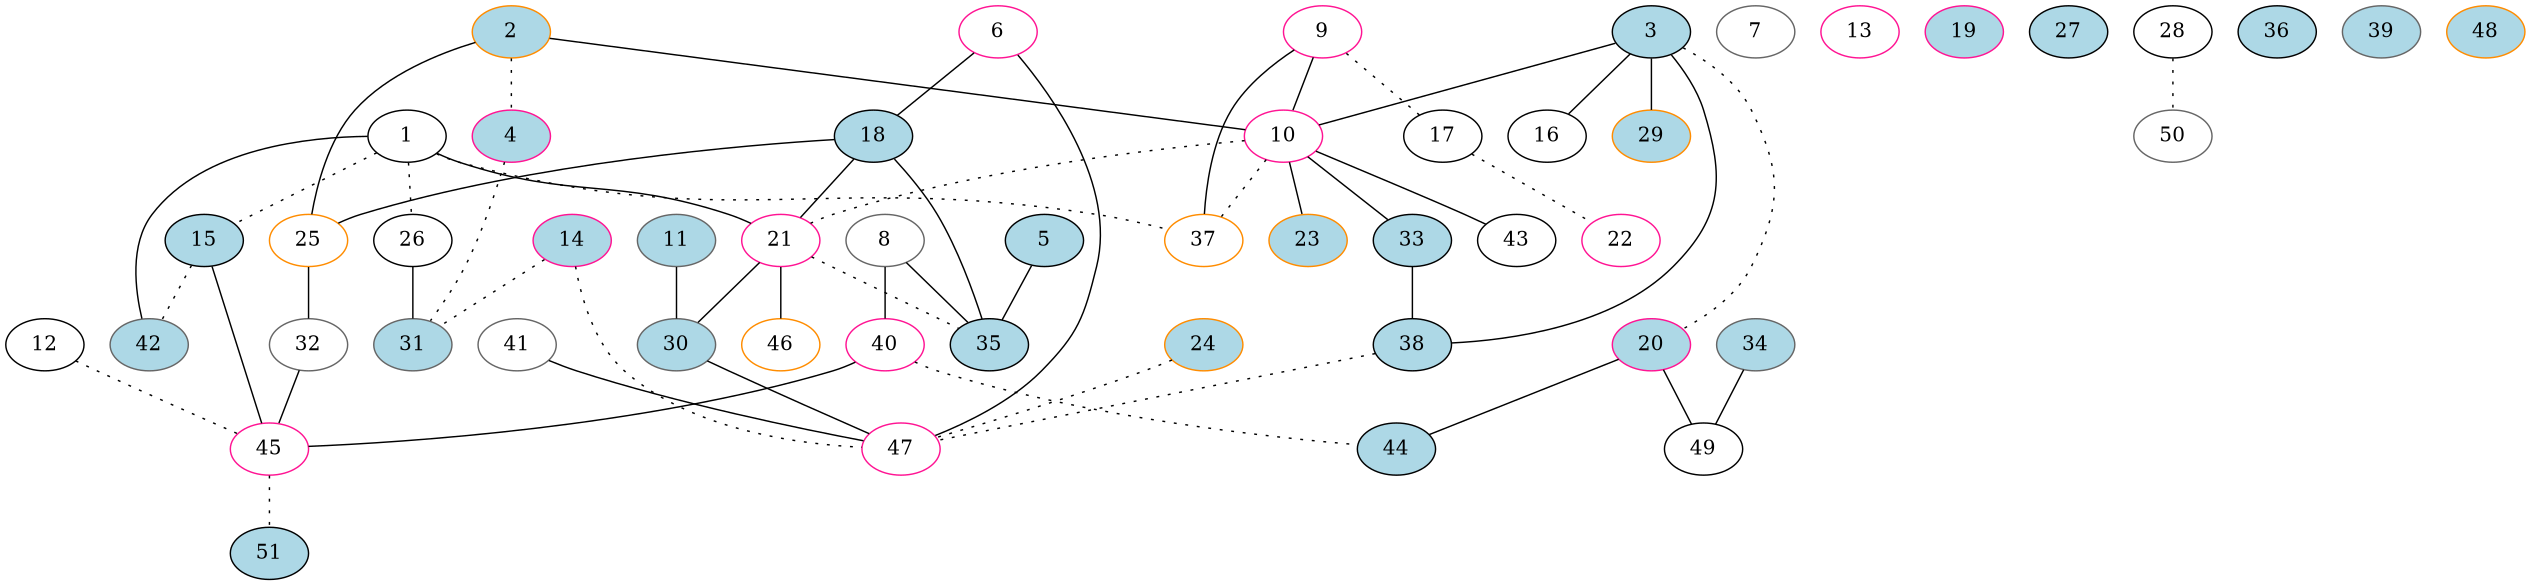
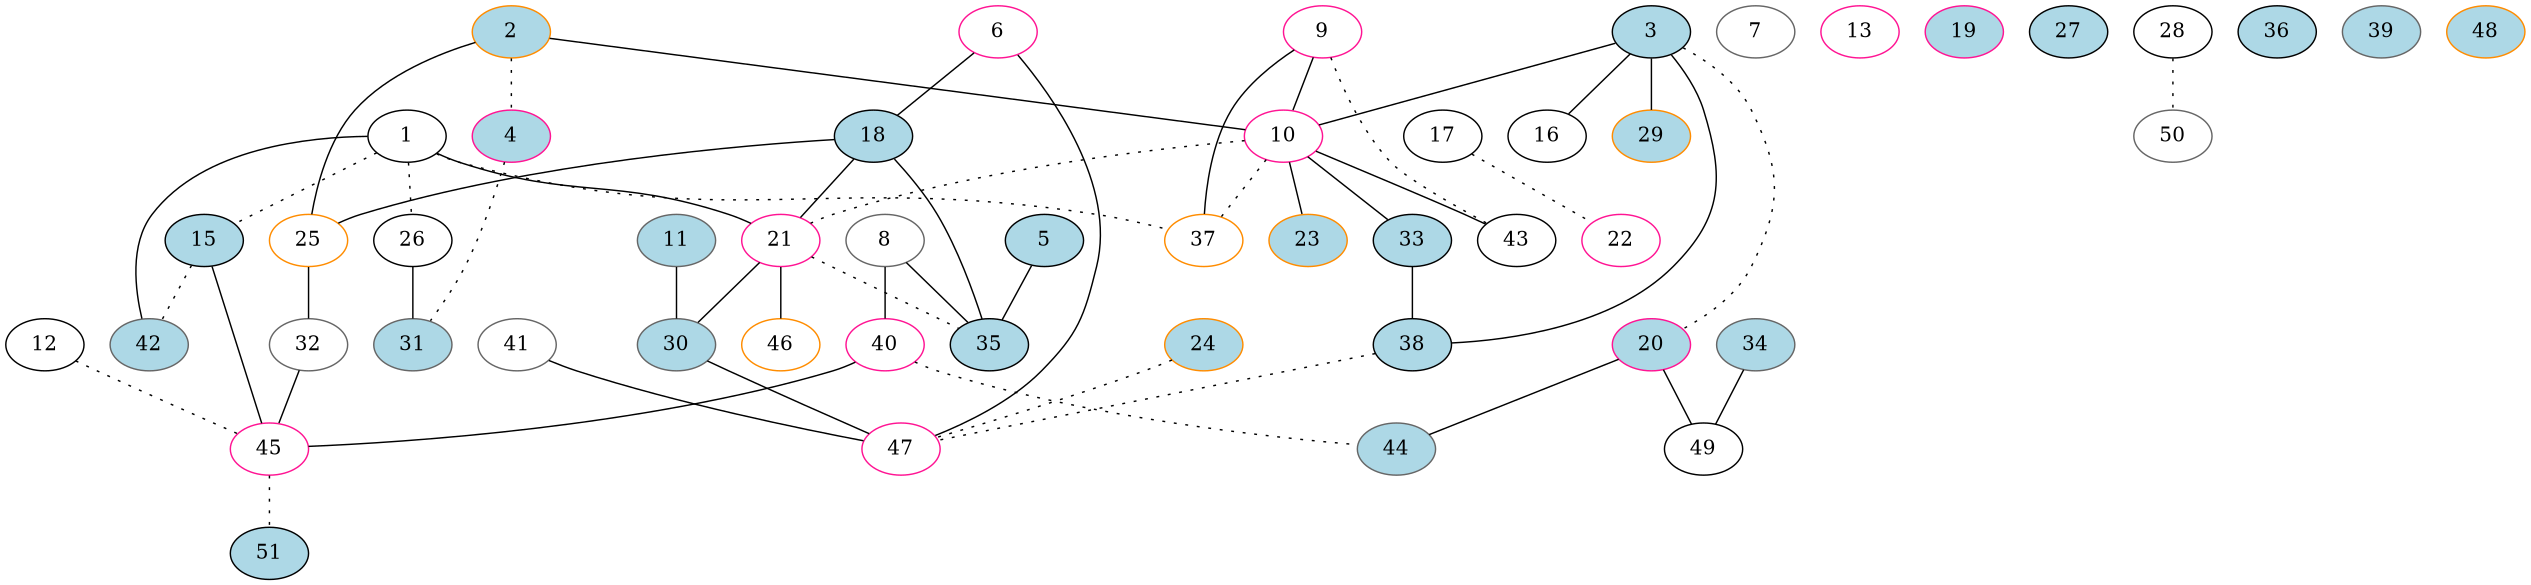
(1383, 84) -> (1388, 160)
(572, 240) -> none
(1396, 449) -> (1396, 449)
